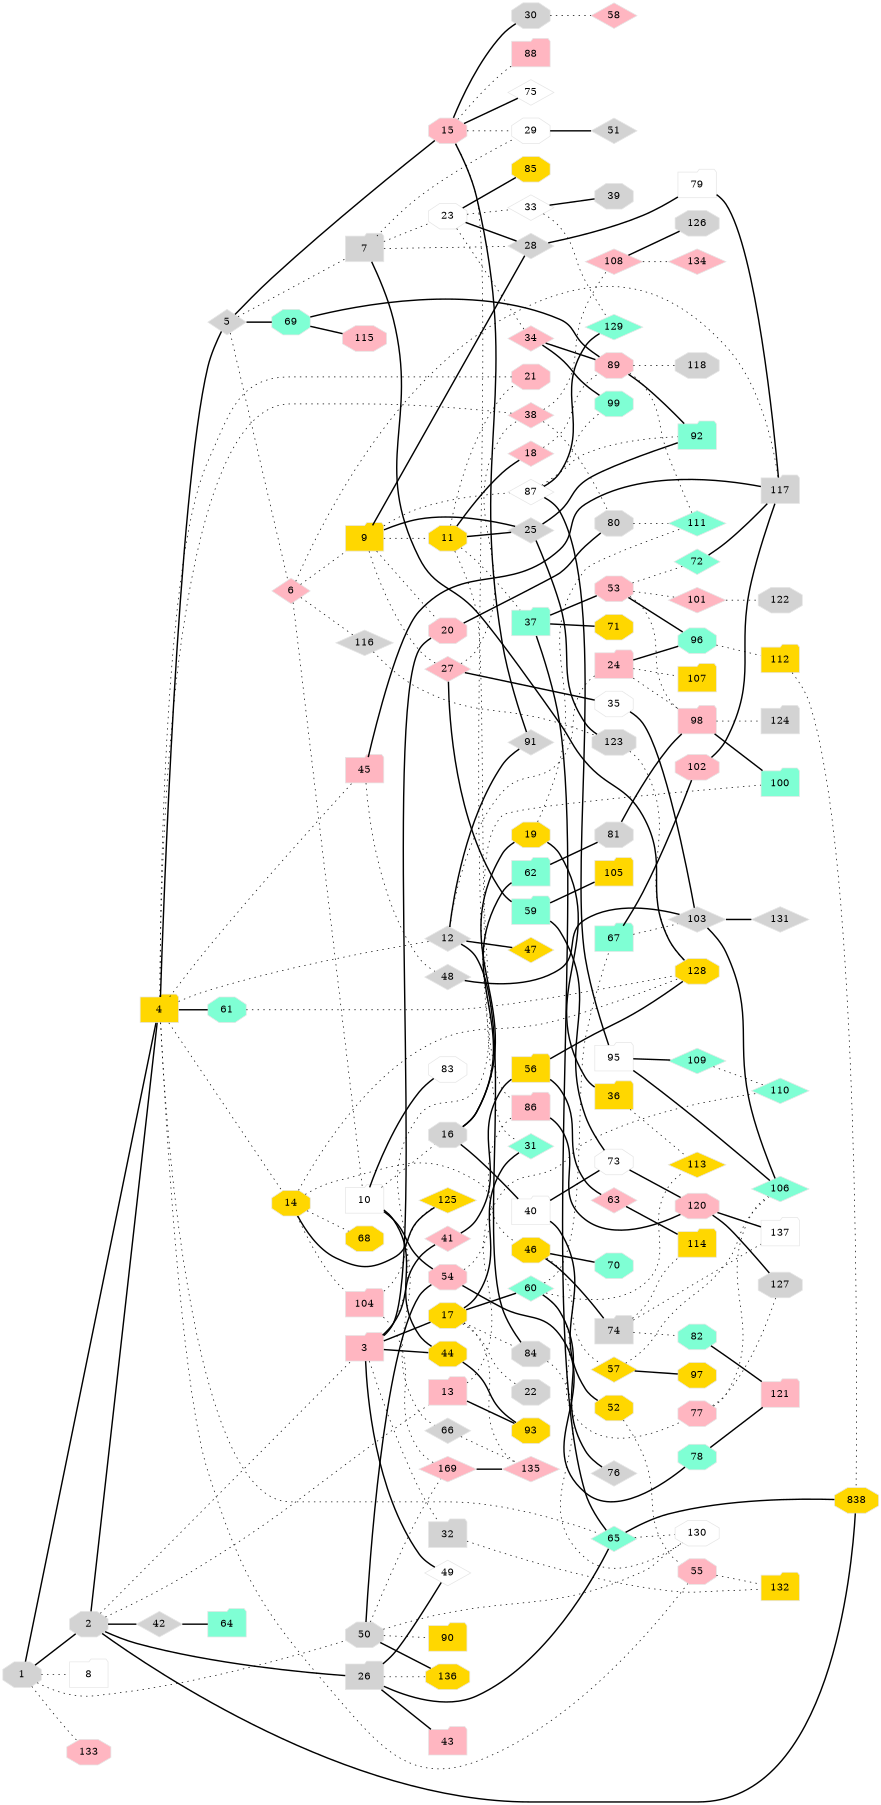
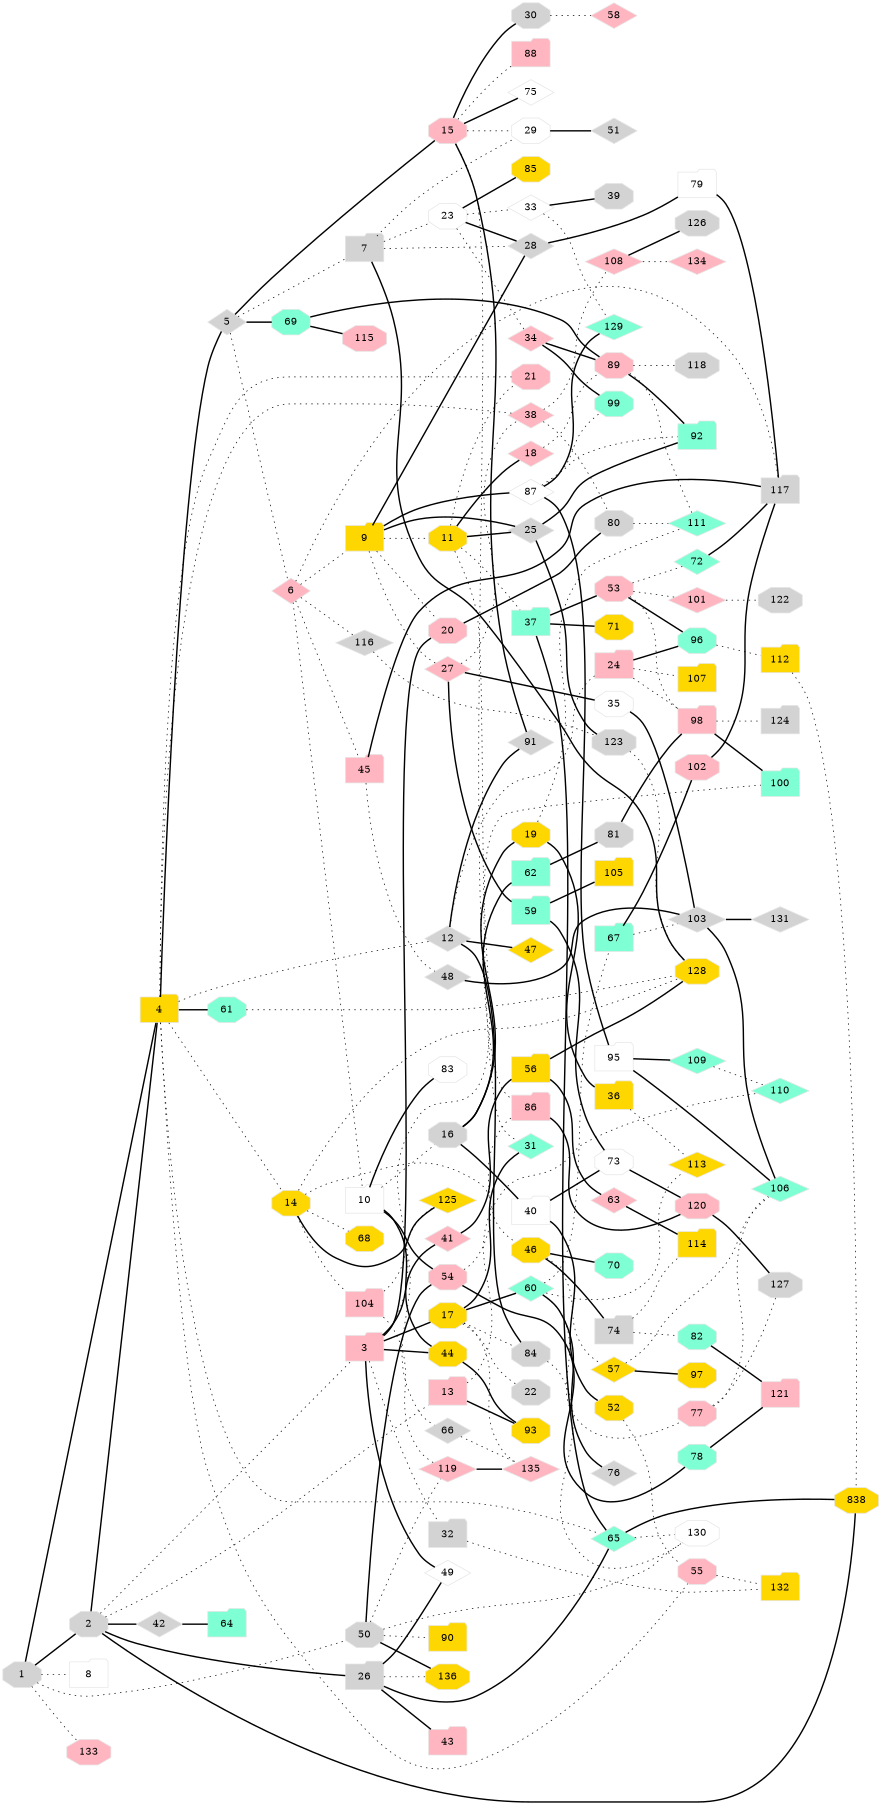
(444, 502) -> (444, 502)
(259, 888) -> (327, 679)
(780, 1233) -> none
(448, 1469) -> (448, 1469)
